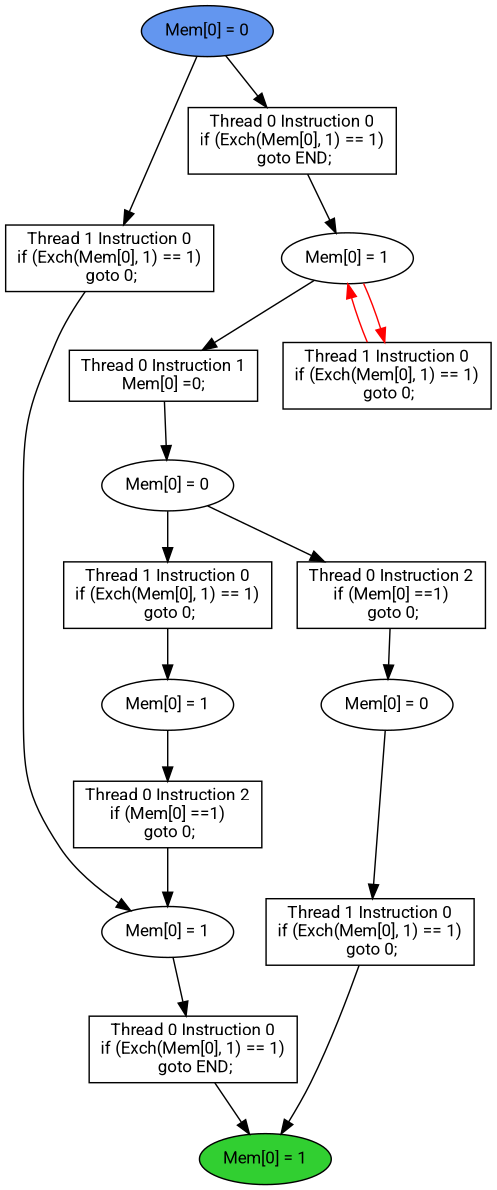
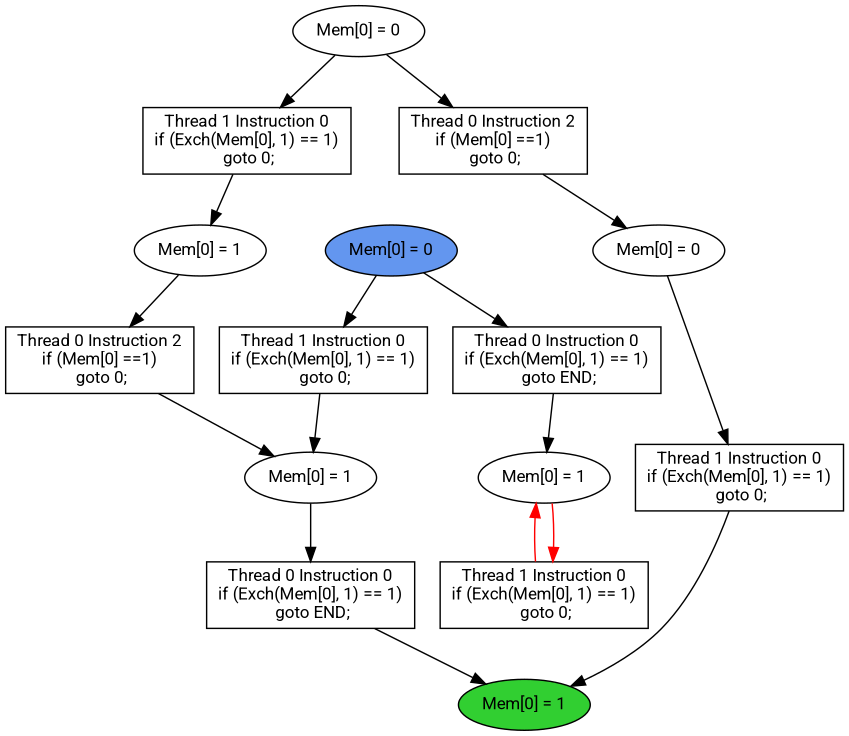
(163, 376) -> none
